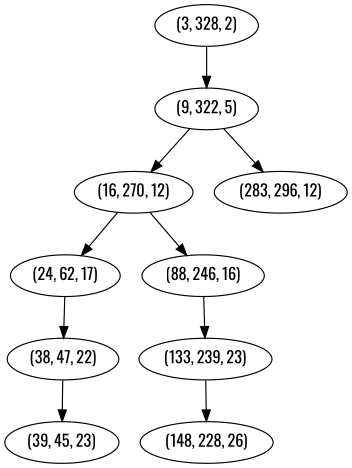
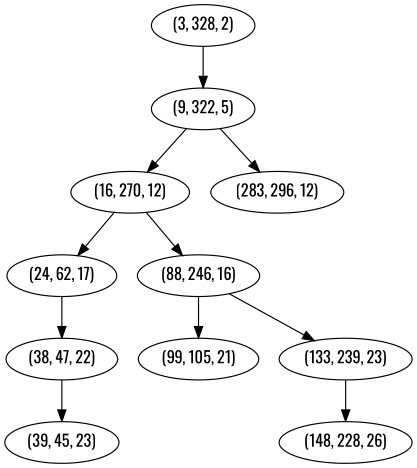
none -> (199, 359)
